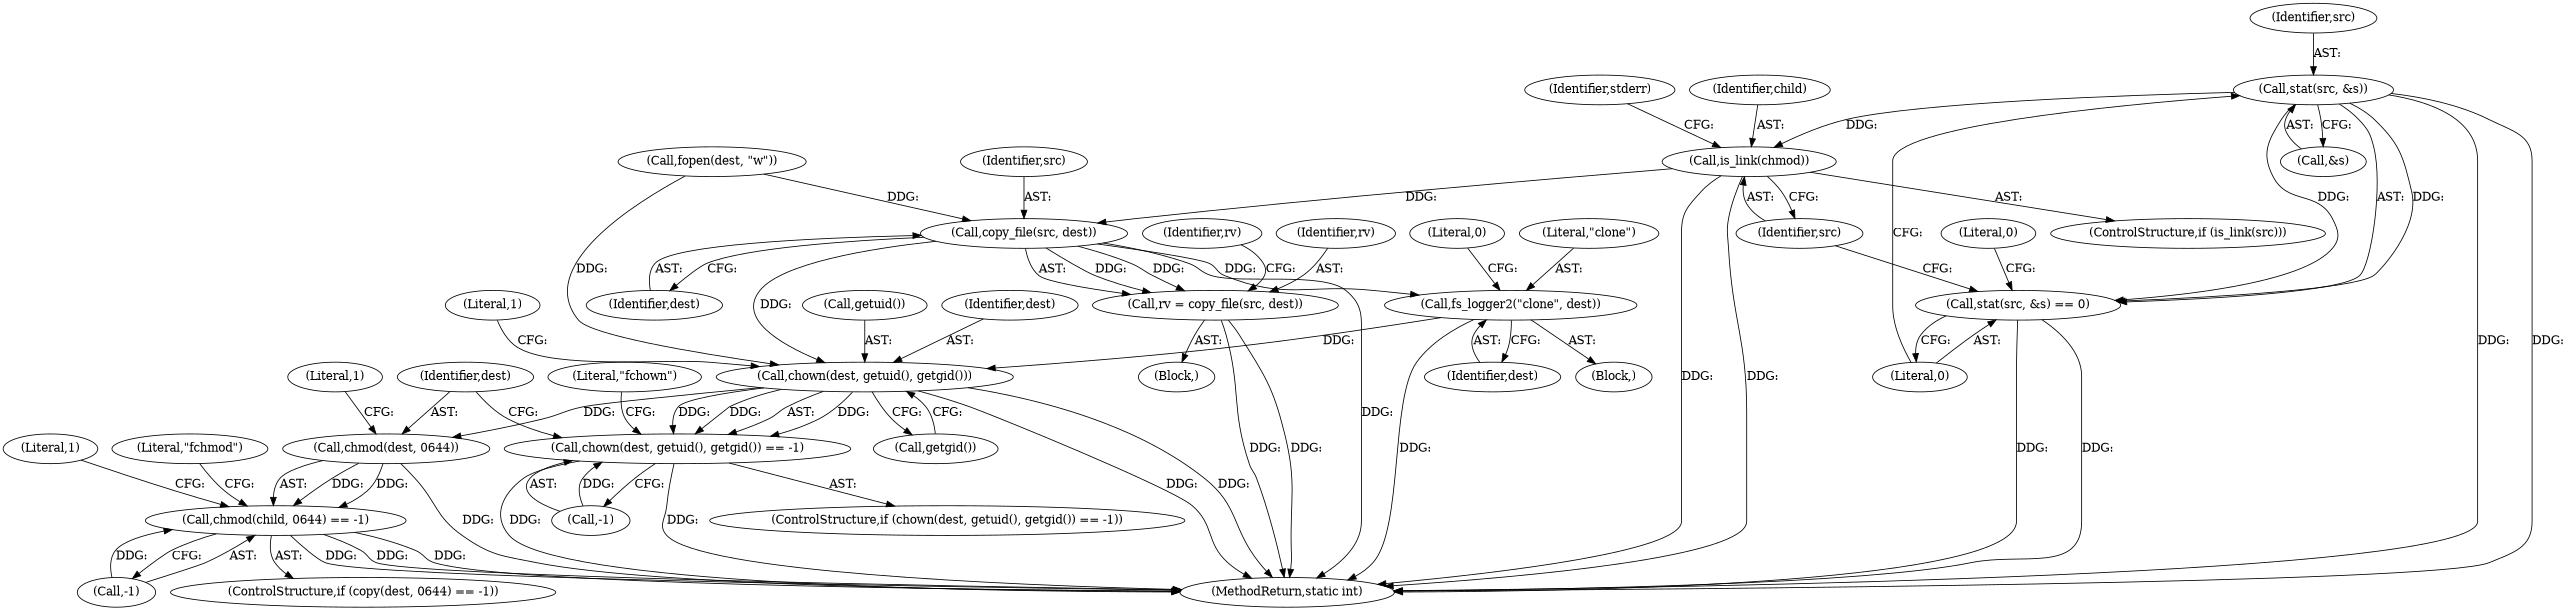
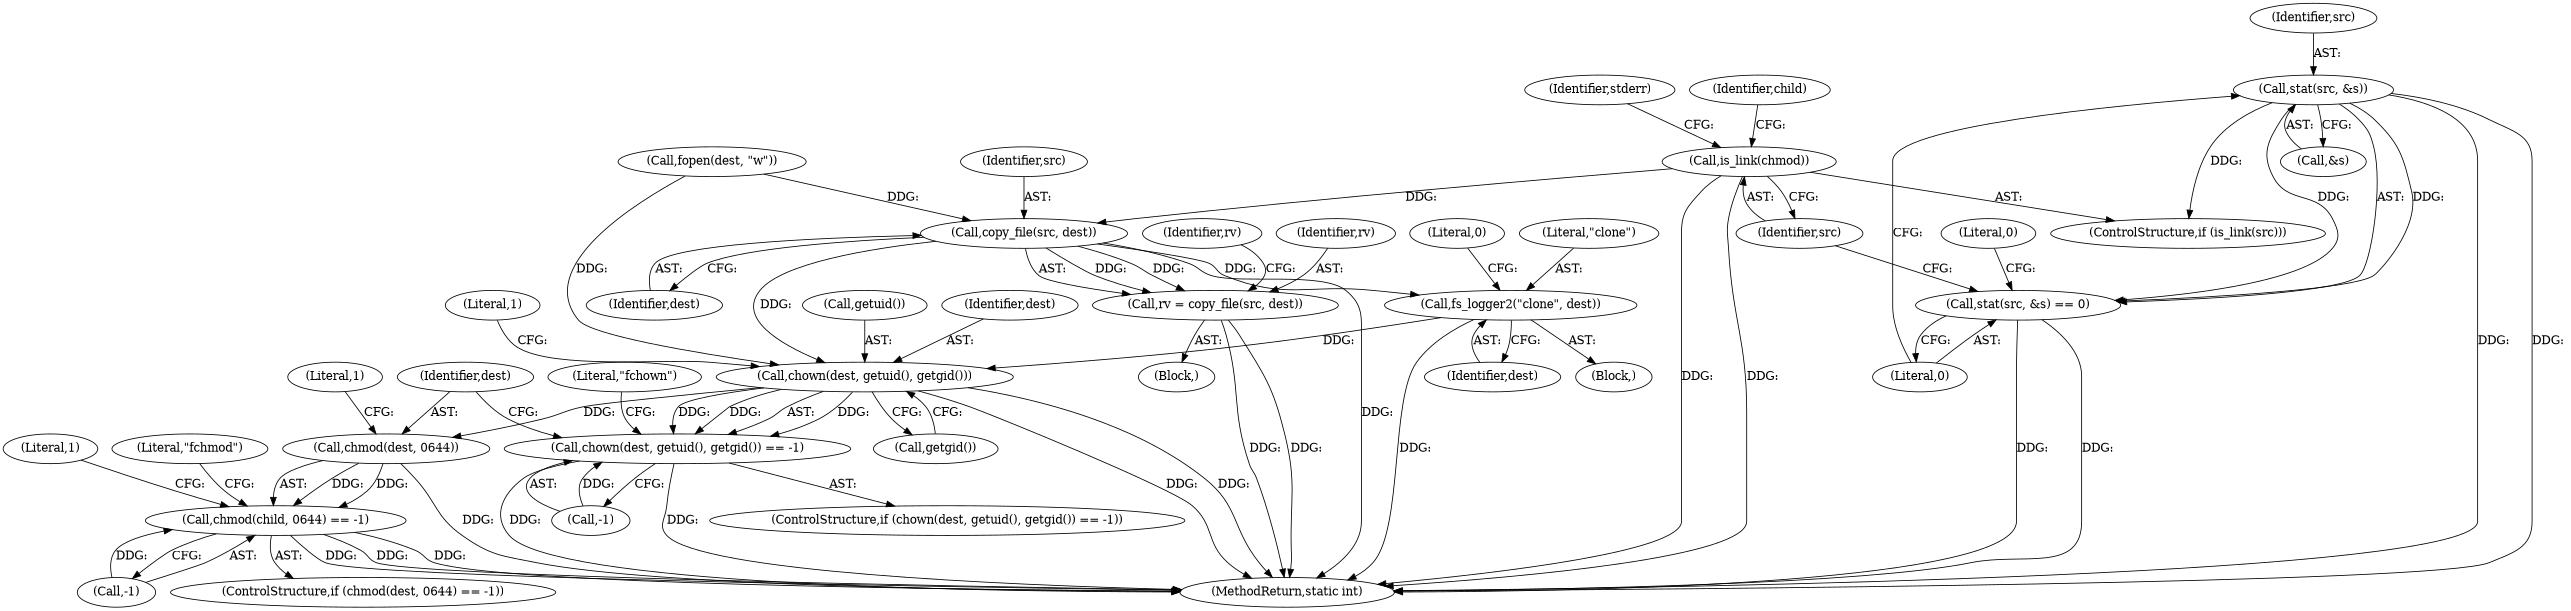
(2005, 102) -> (2213, 143)
(1773, 126) -> (1773, 126)
(363, 592) -> (363, 592)
